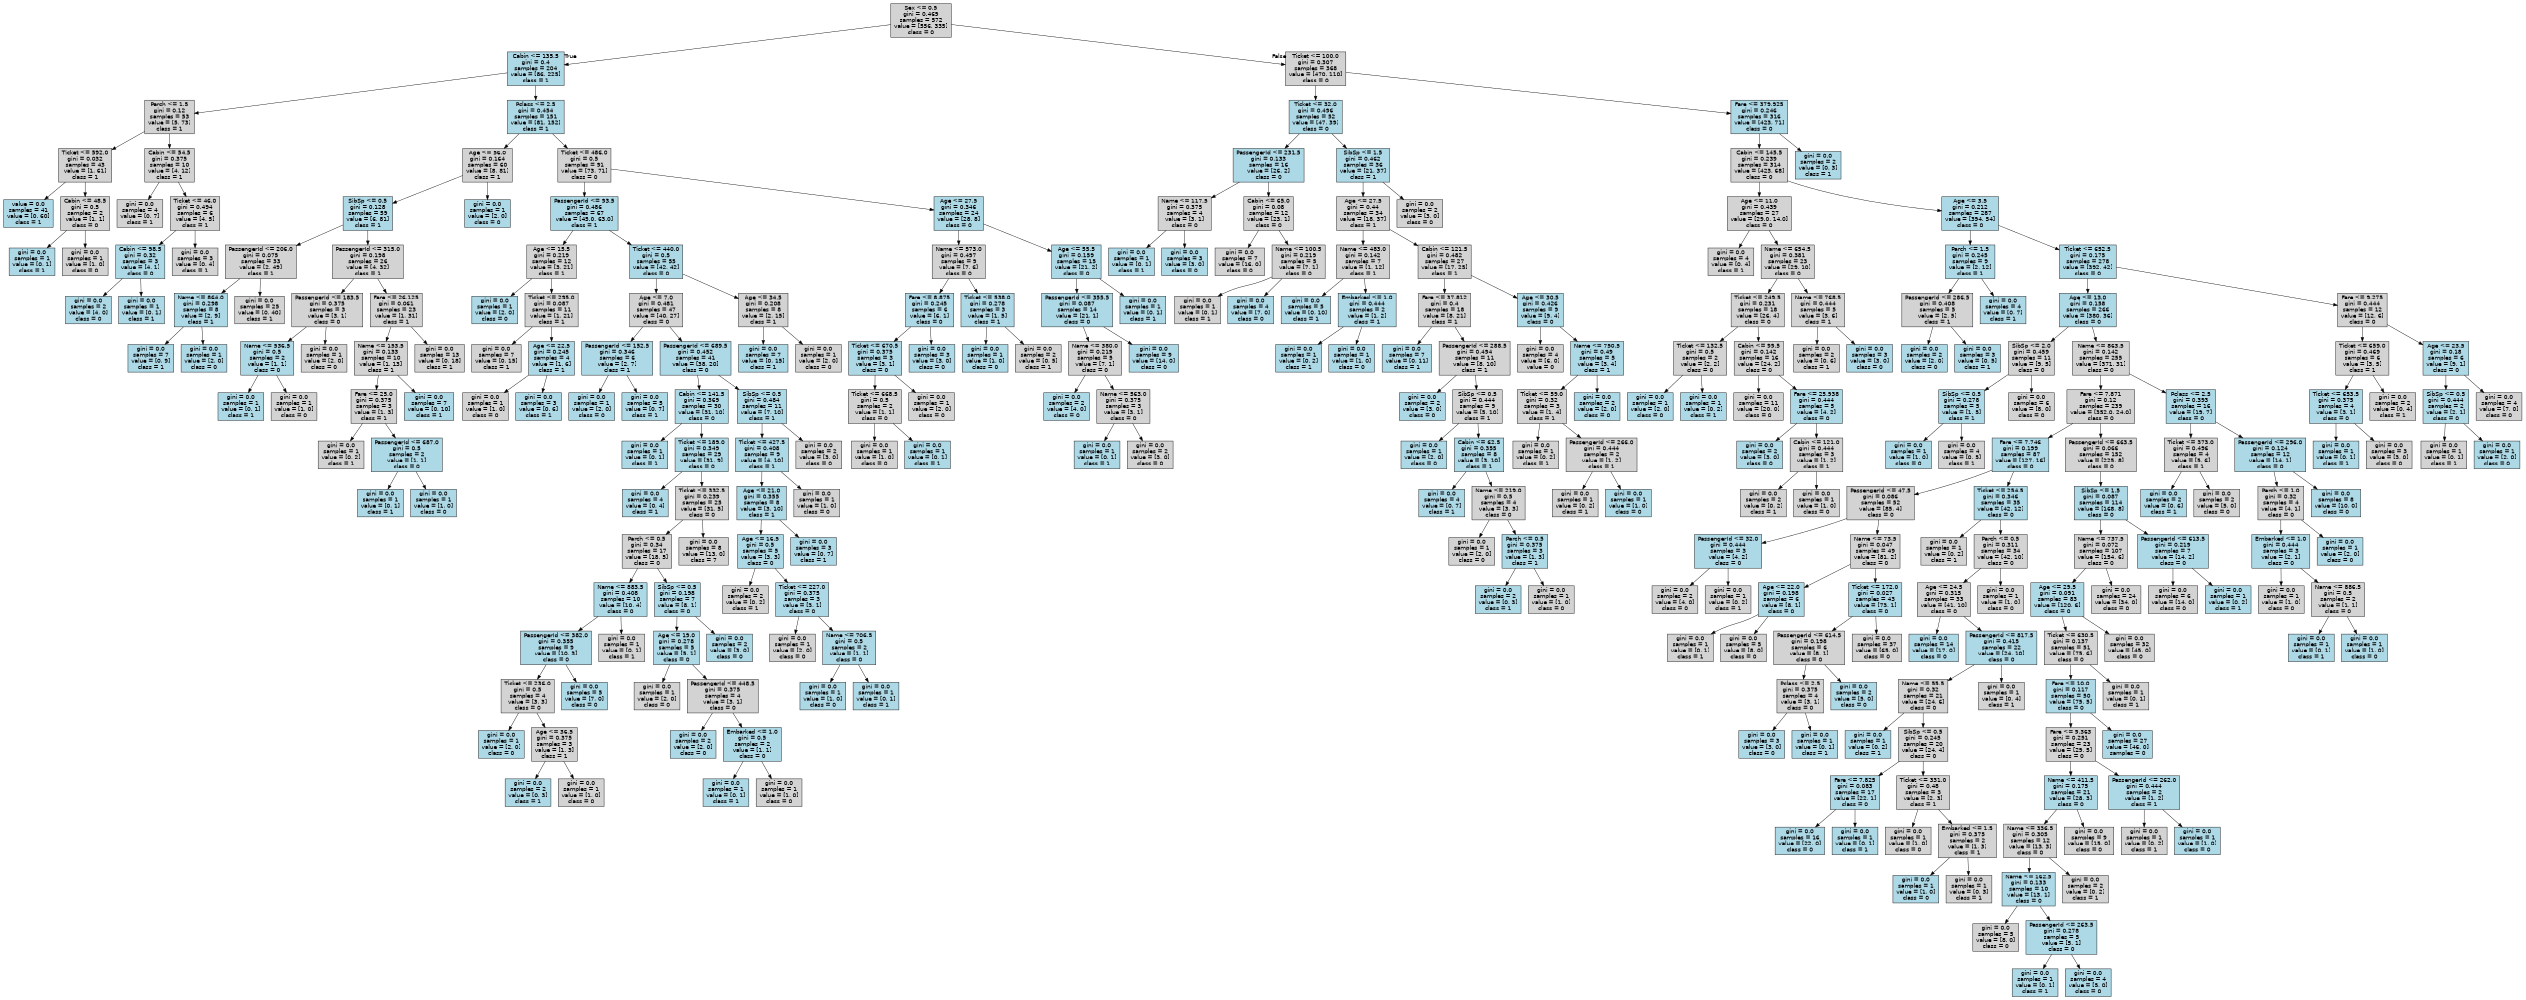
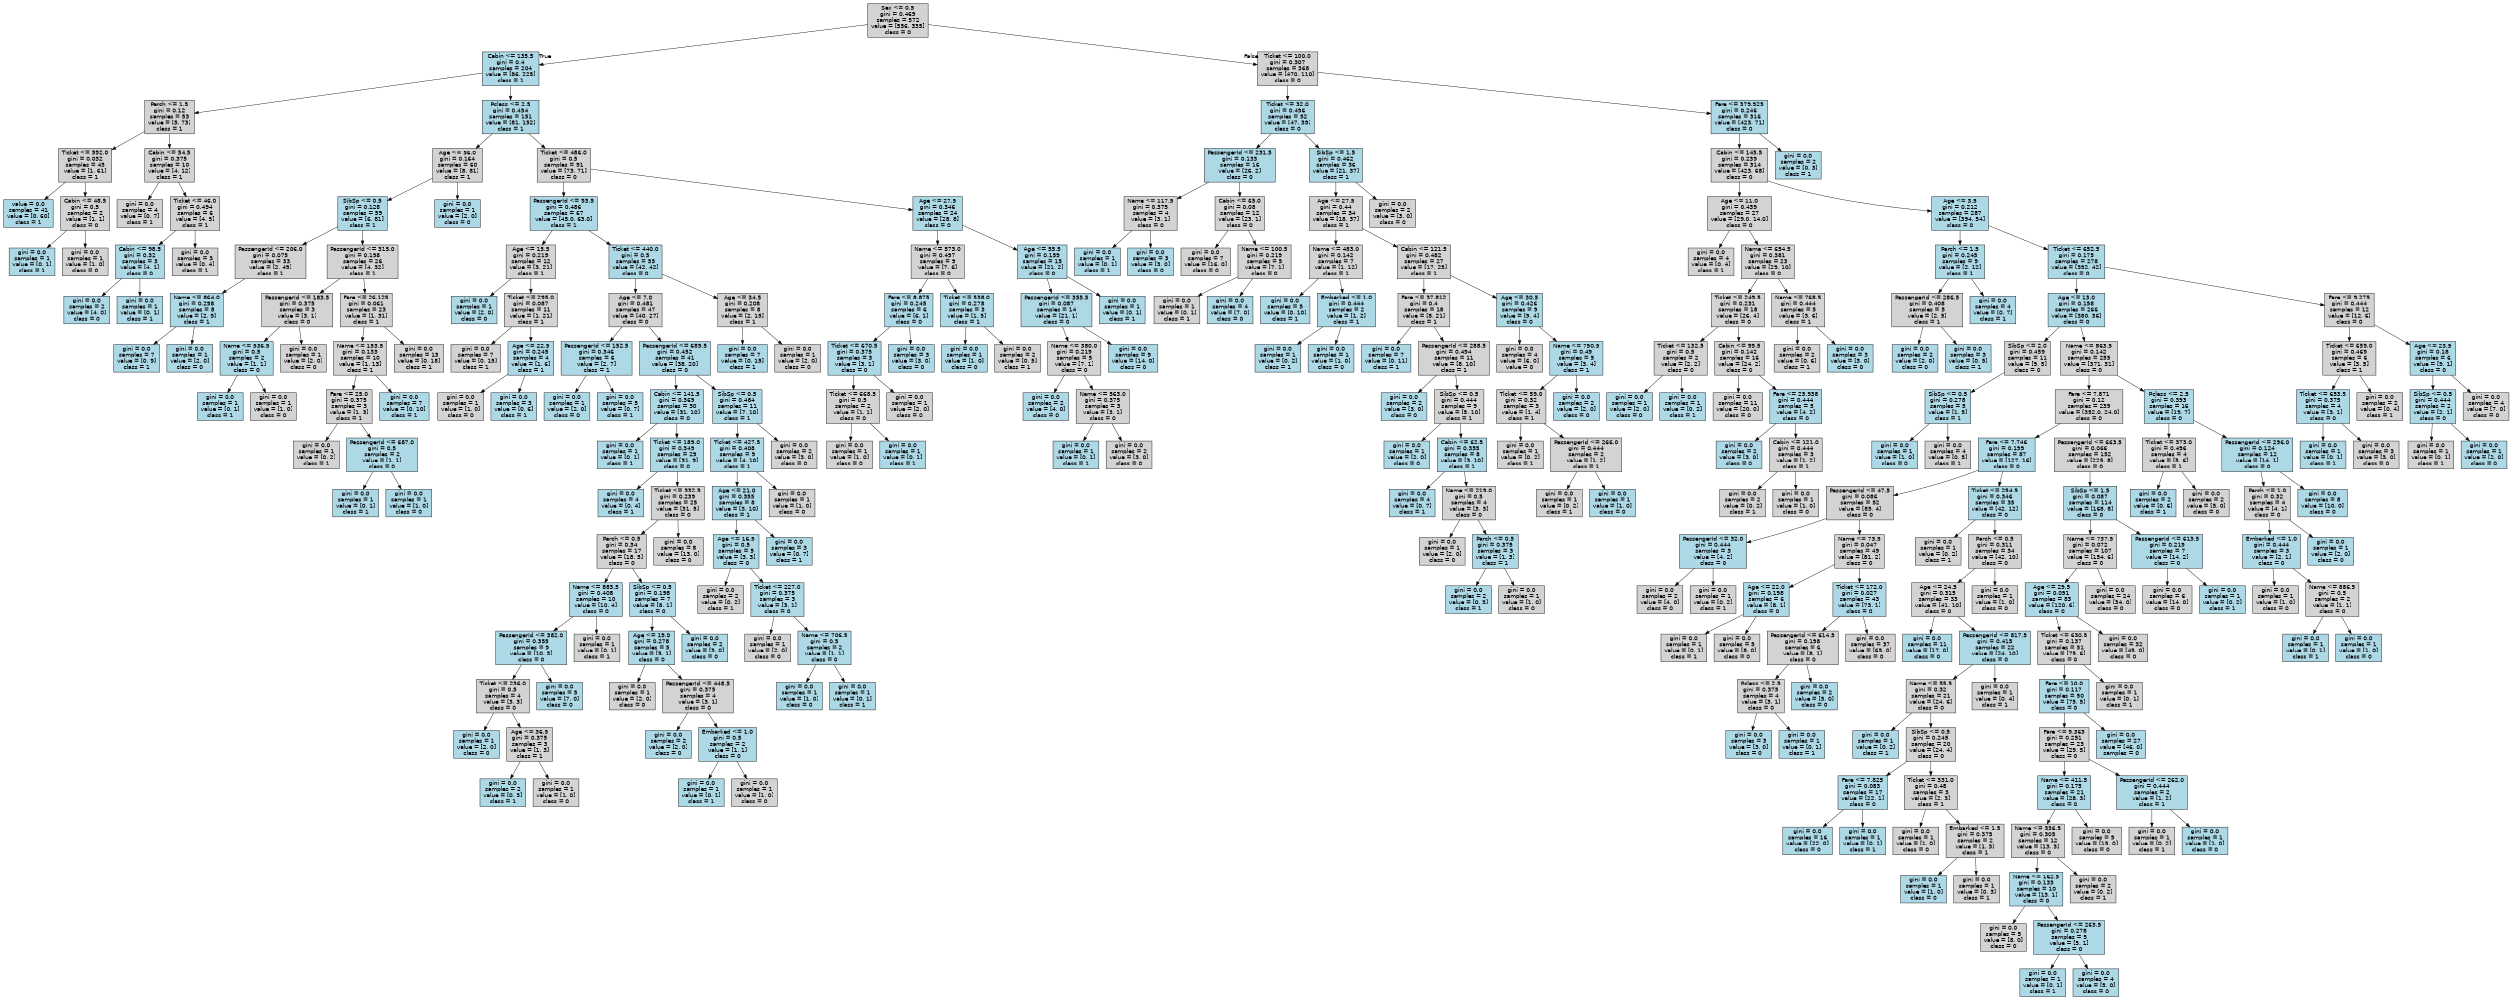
(260, 310) -> none
(2031, 407) -> none
(704, 551) -> (678, 551)
(1934, 648) -> (1927, 648)
